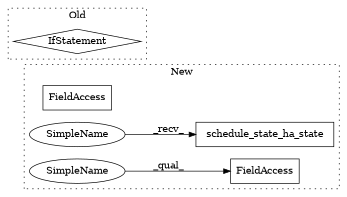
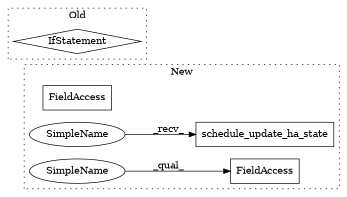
(265, 134) -> (265, 134)
